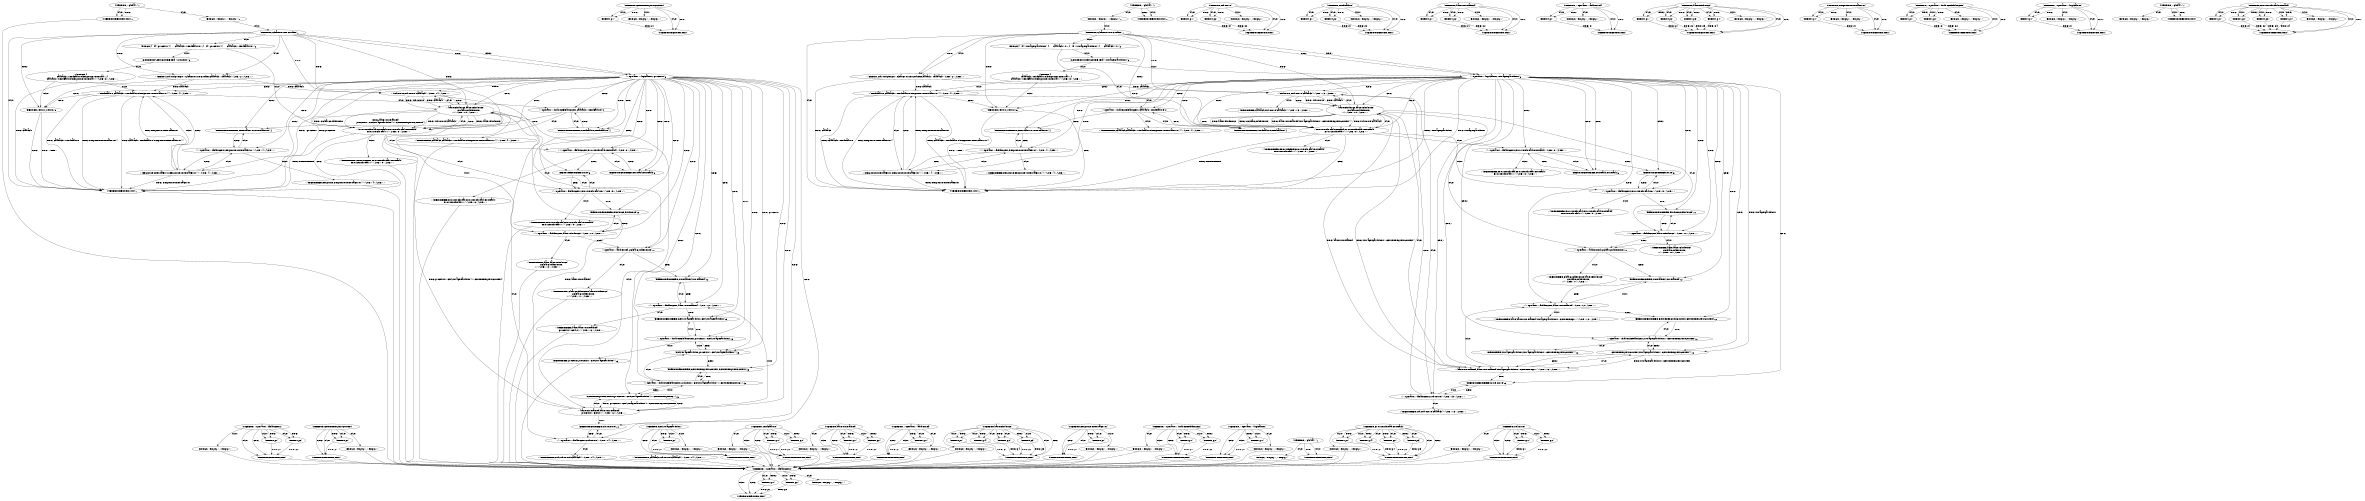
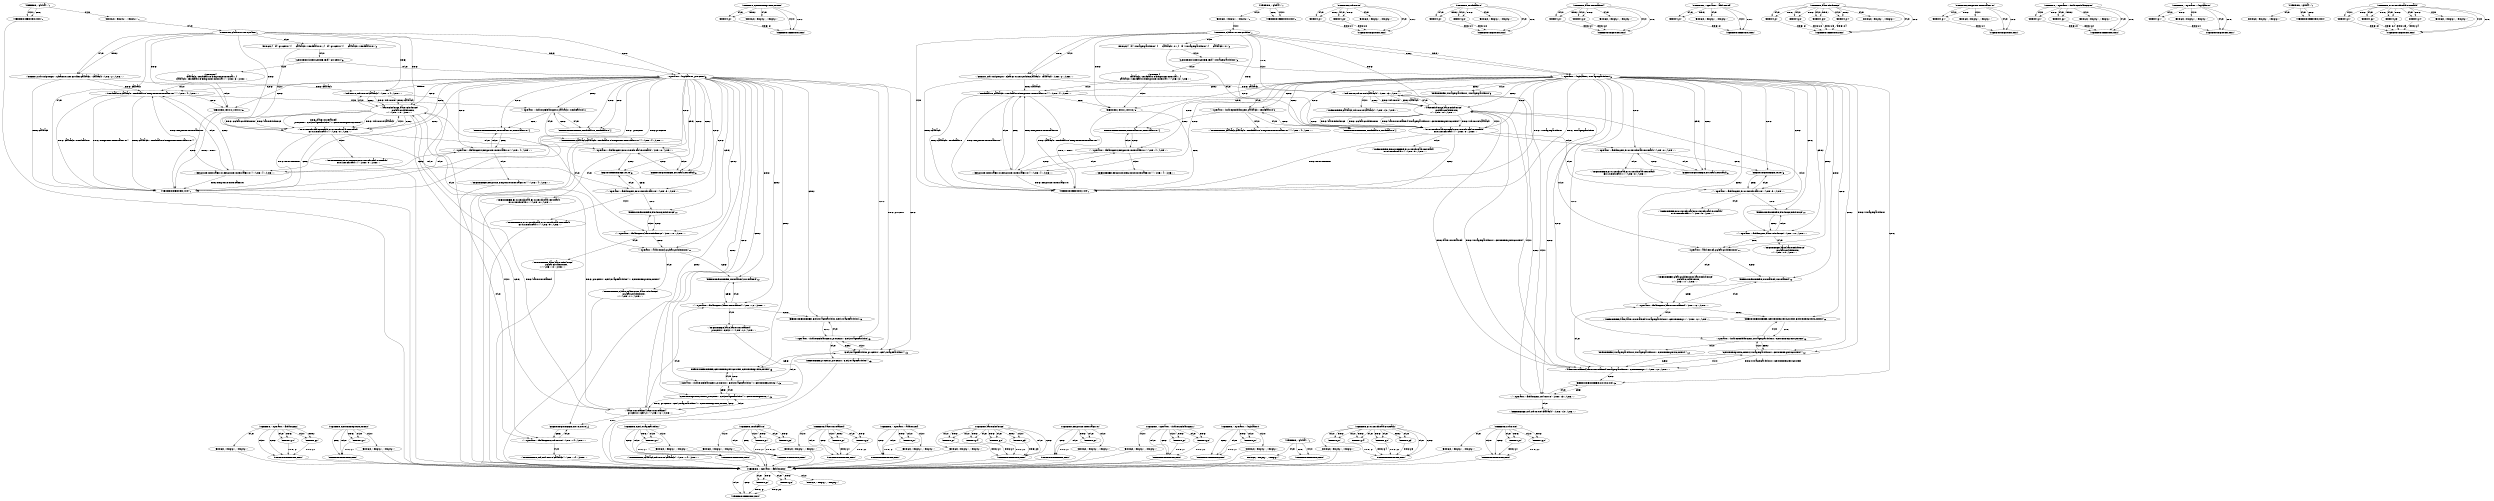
none -> (498, 72)
none -> (1461, 93)
